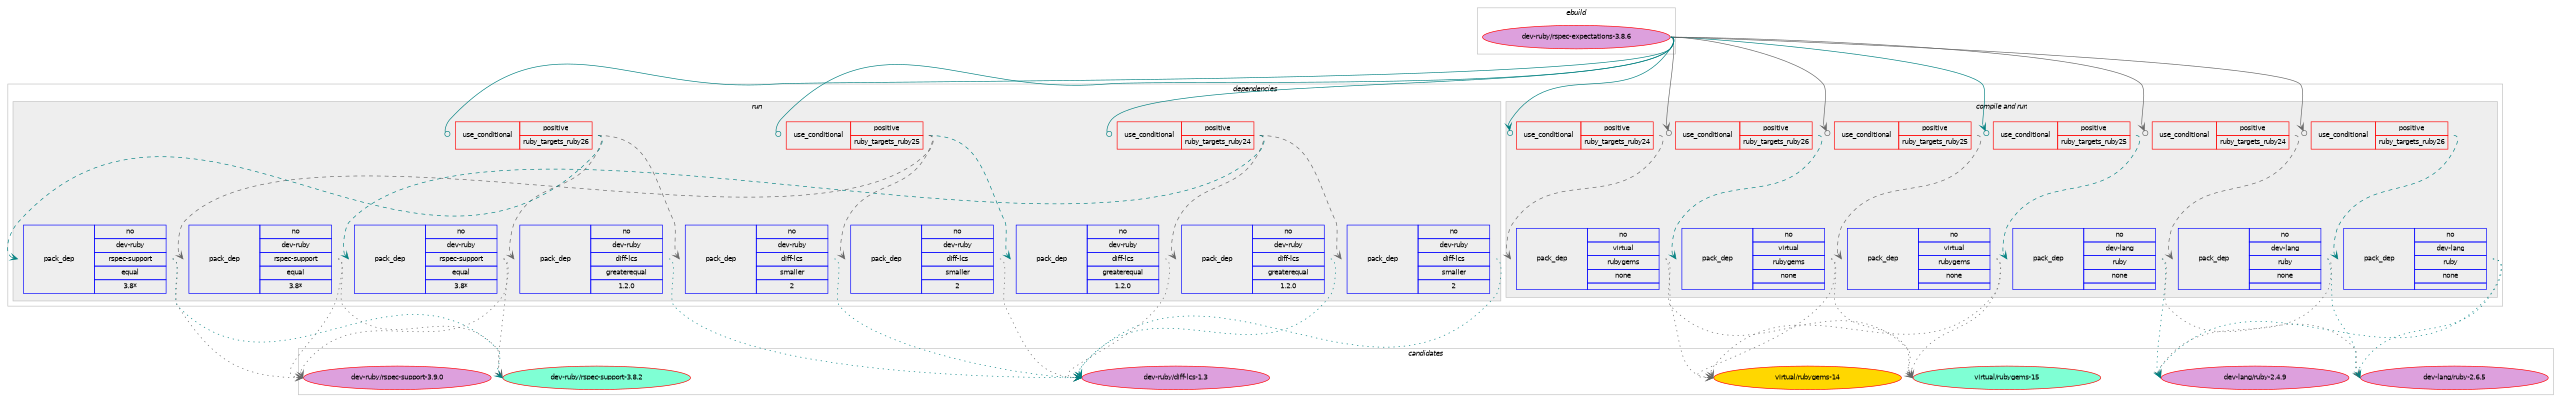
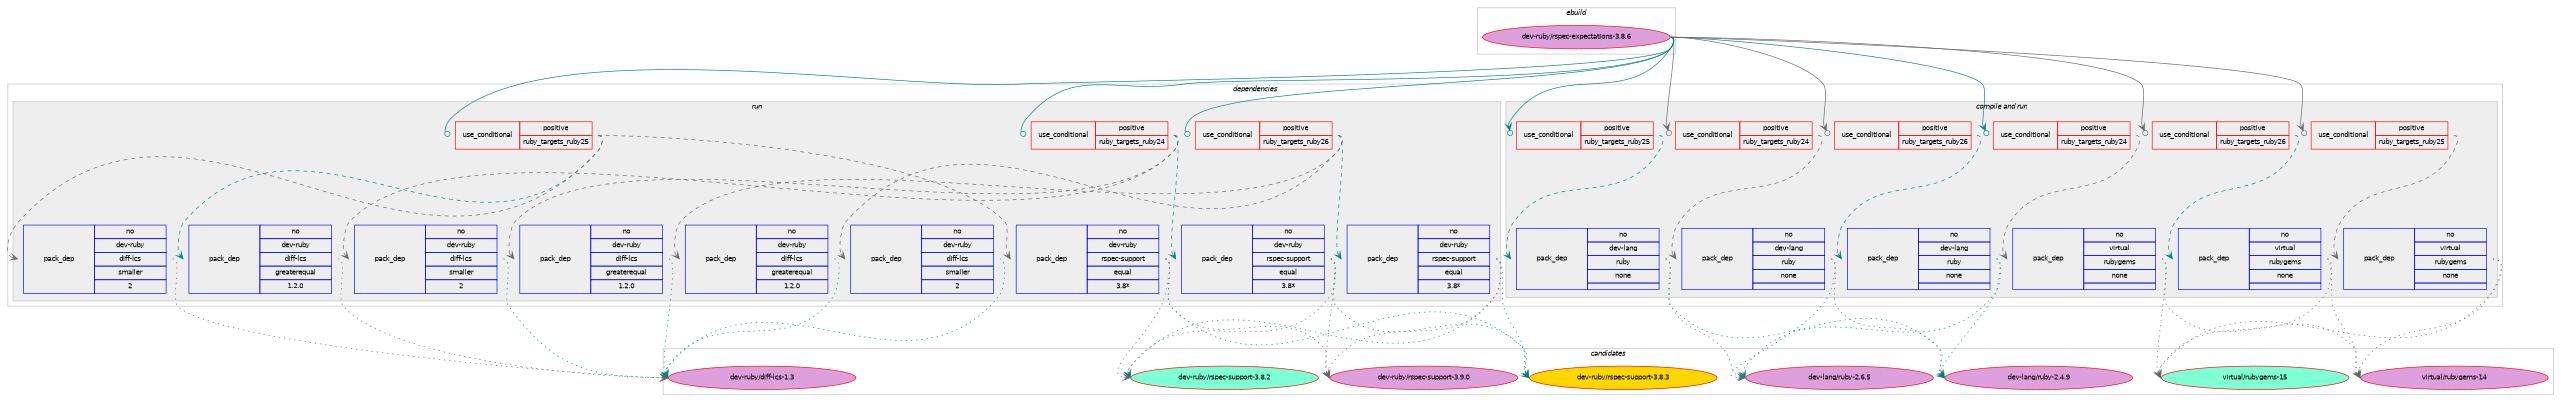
none -> (1623, 378)
(1808, 378) -> (2454, 378)
